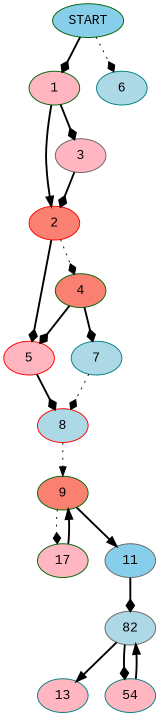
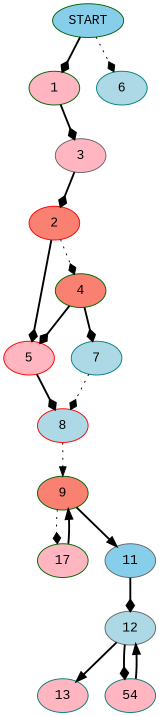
(46, 151) -> none
(130, 628) -> (130, 628)
